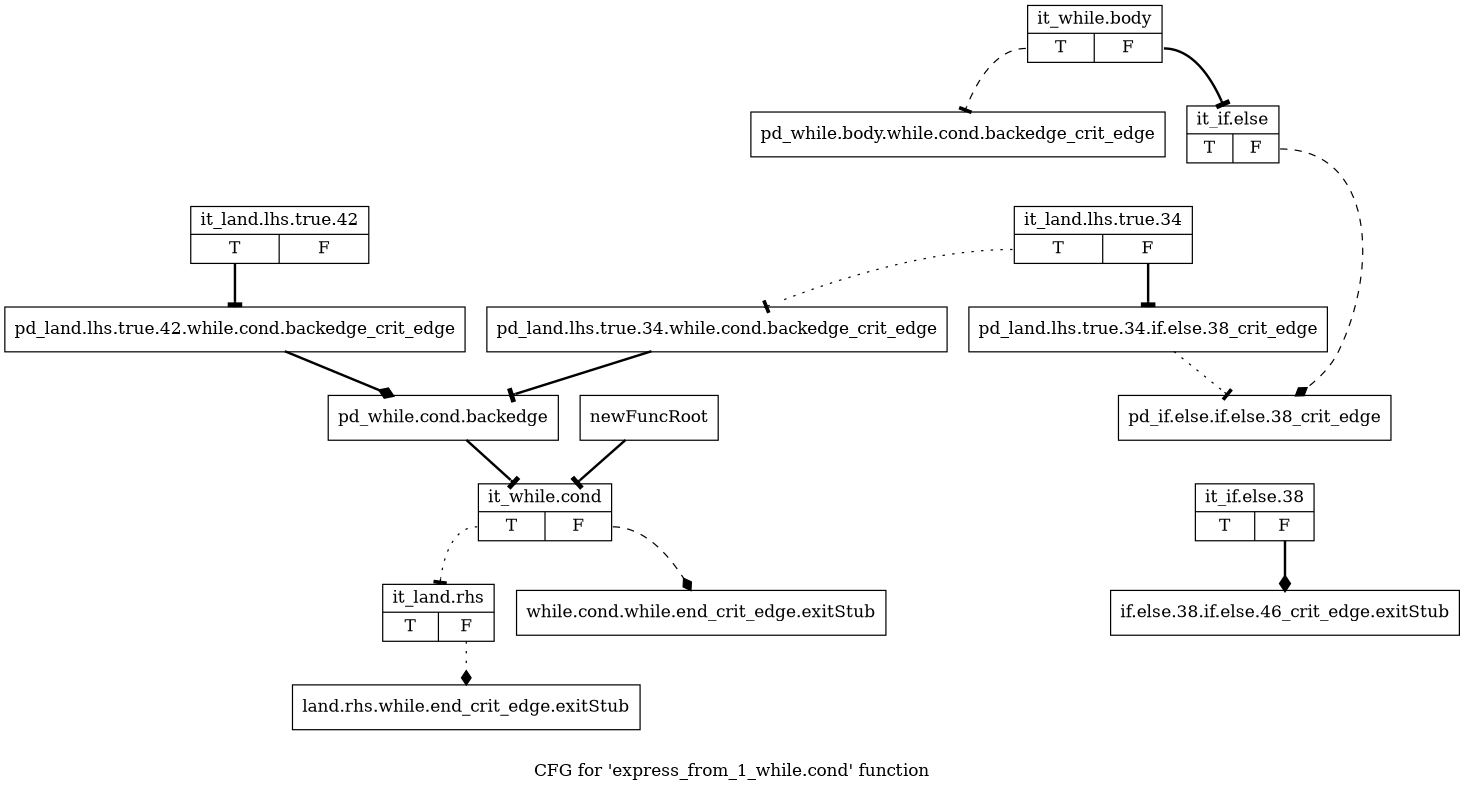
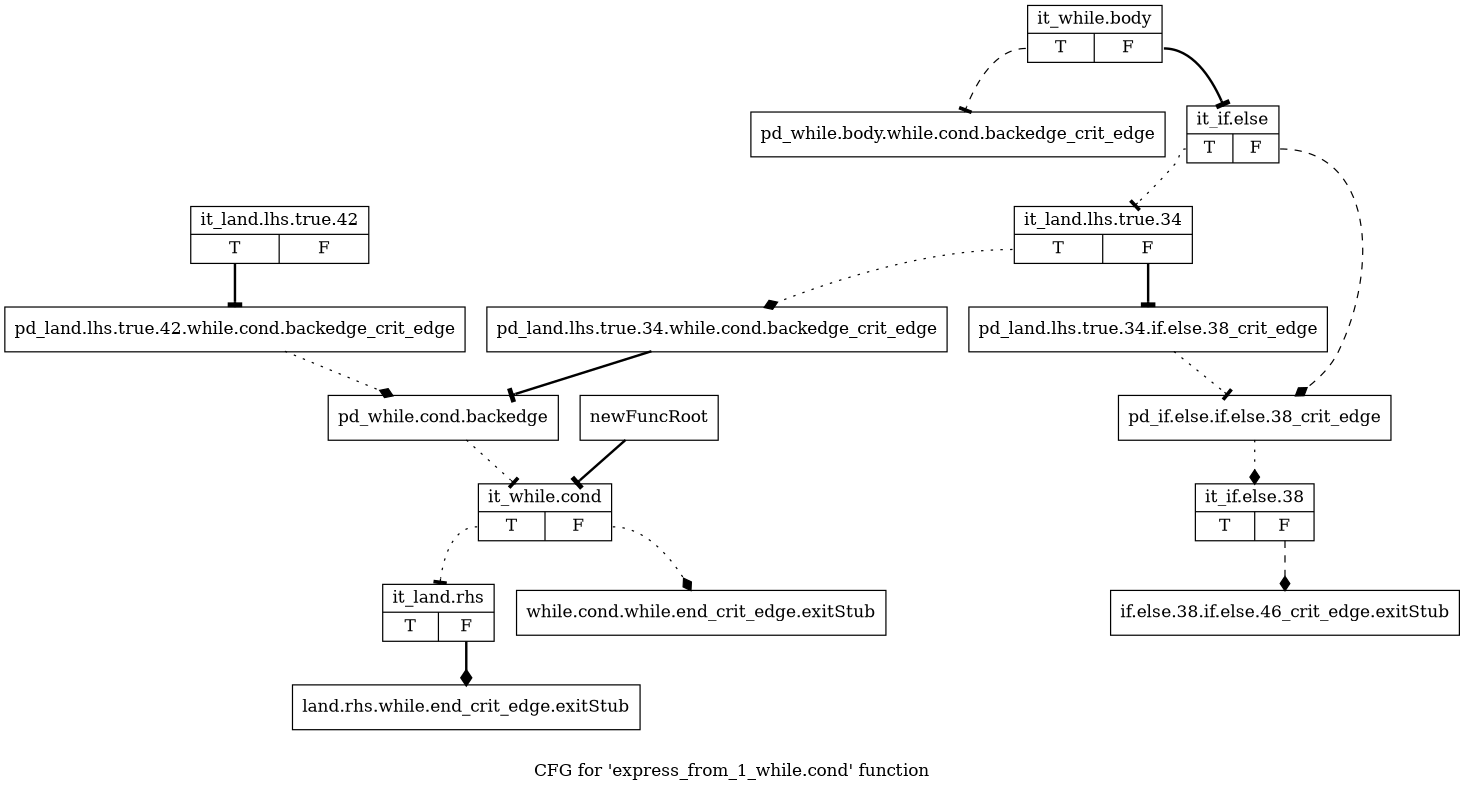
none -> (1164, 177)
(893, 266) -> (893, 266)
(332, 371) -> (332, 371)
none -> (1255, 455)
(488, 460) -> (488, 460)
(654, 544) -> (654, 544)
(1285, 558) -> (1285, 558)
(466, 656) -> (466, 656)
